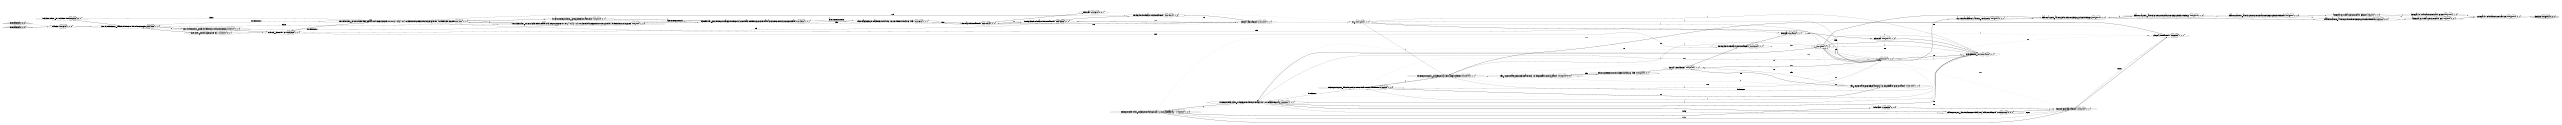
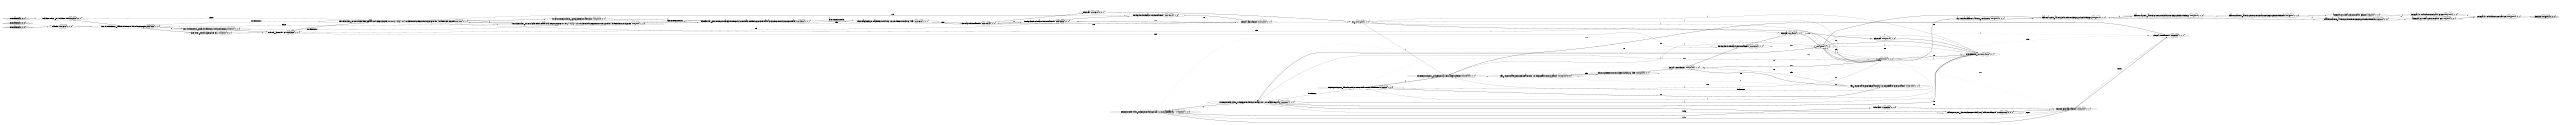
(1229, 15) -> (1229, 15)
none -> (18, 19)
none -> (1810, 38)
(1836, 40) -> (1836, 40)
(2028, 40) -> (2028, 40)
